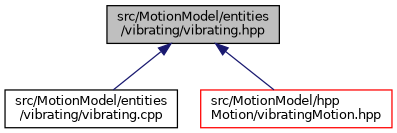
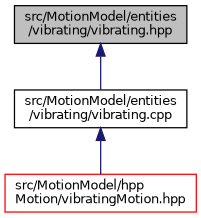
(250, 71) -> (101, 157)
